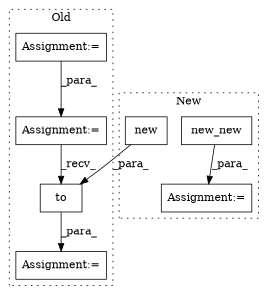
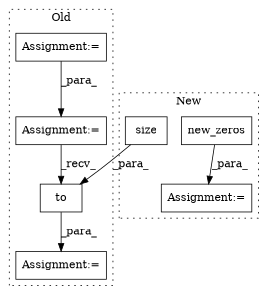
(146, 131) -> (146, 131)
(217, 131) -> (217, 131)
